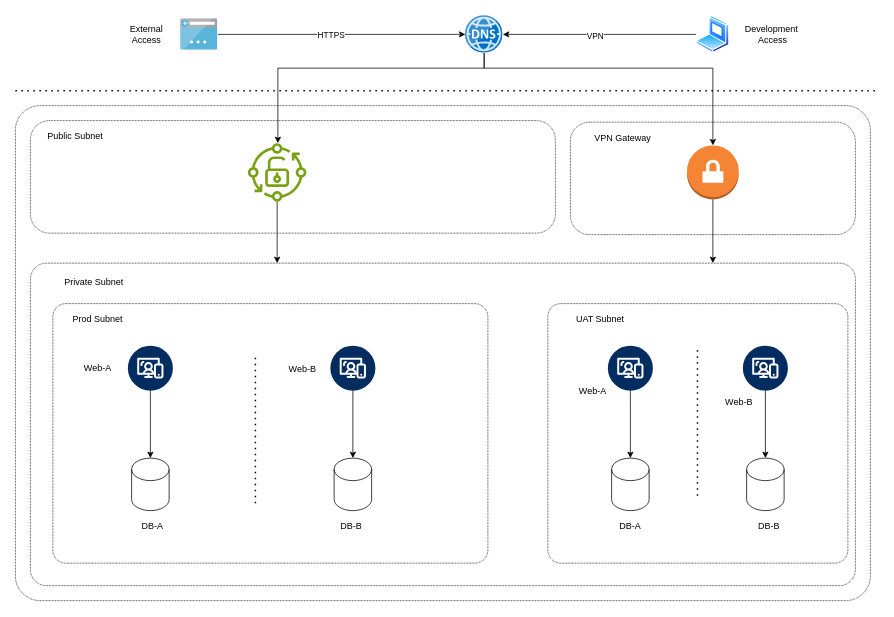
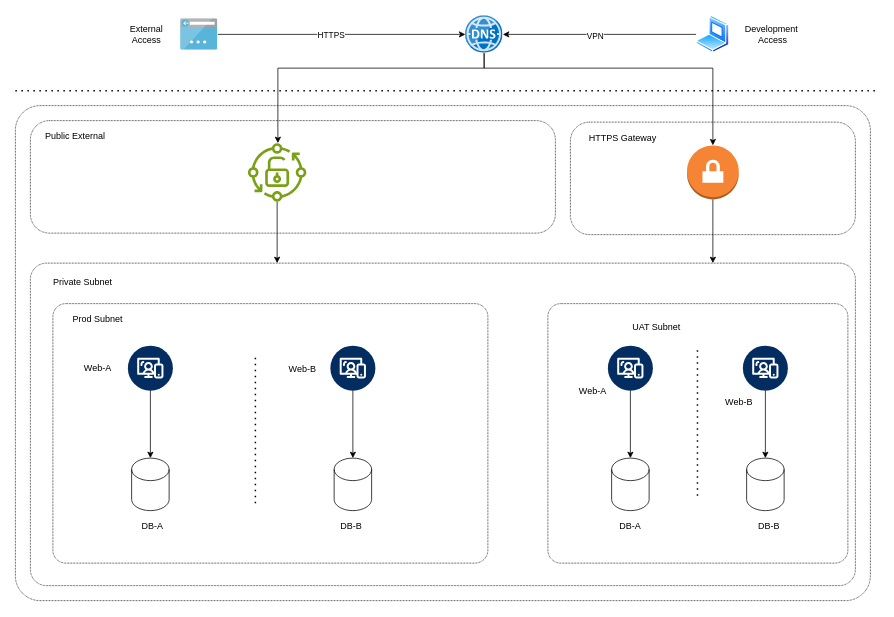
(75, 136) -> (75, 136)
(623, 138) -> (623, 138)
(94, 282) -> (83, 282)
(600, 319) -> (657, 327)
